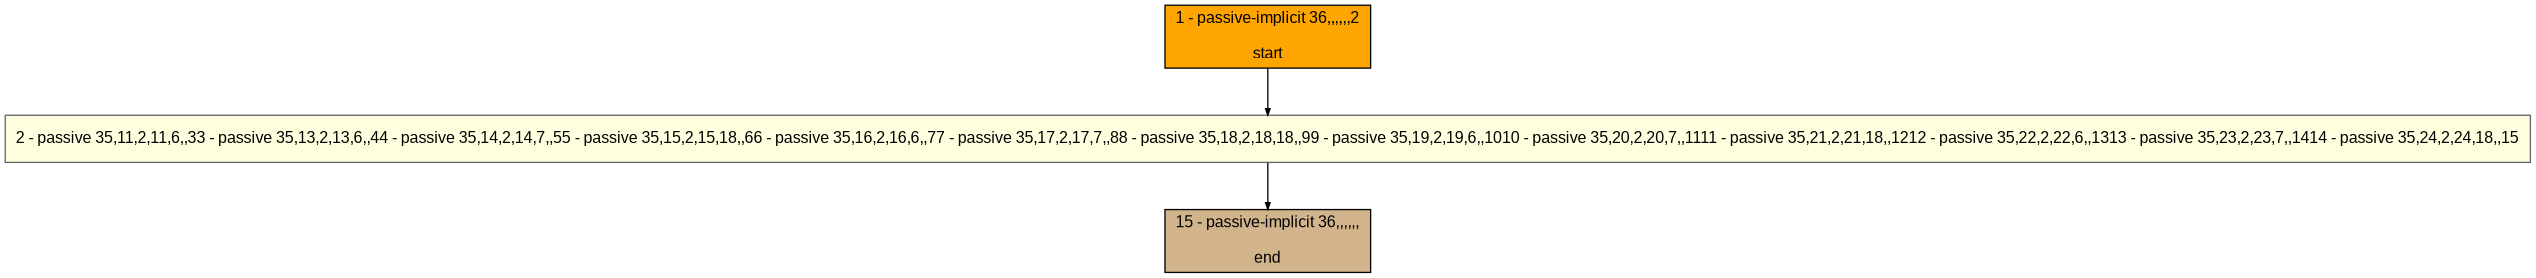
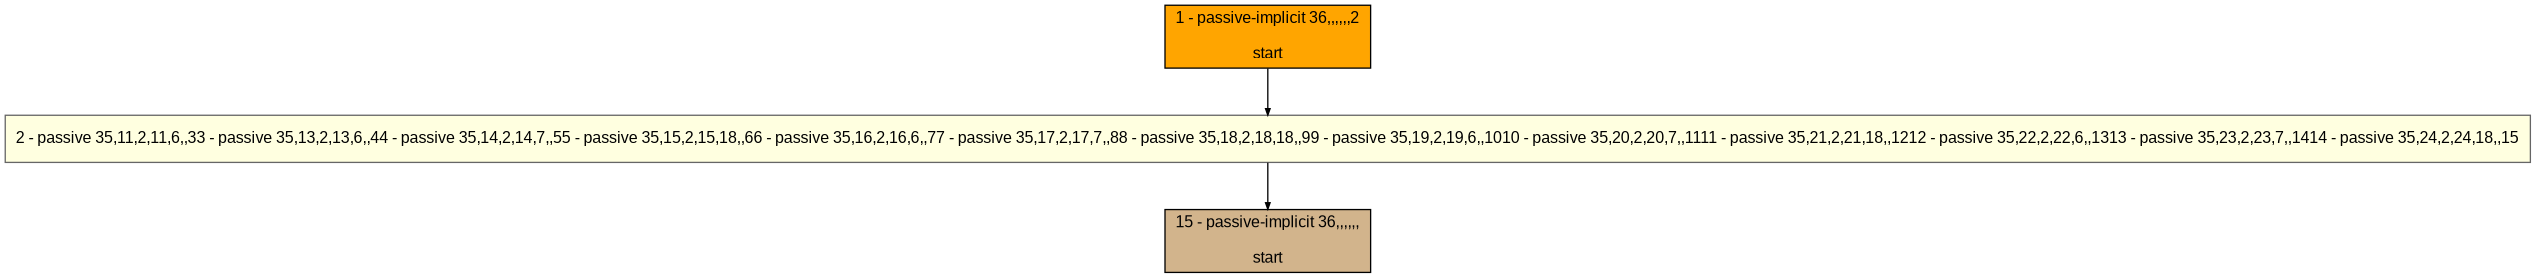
(1268, 241) -> (1268, 241)
